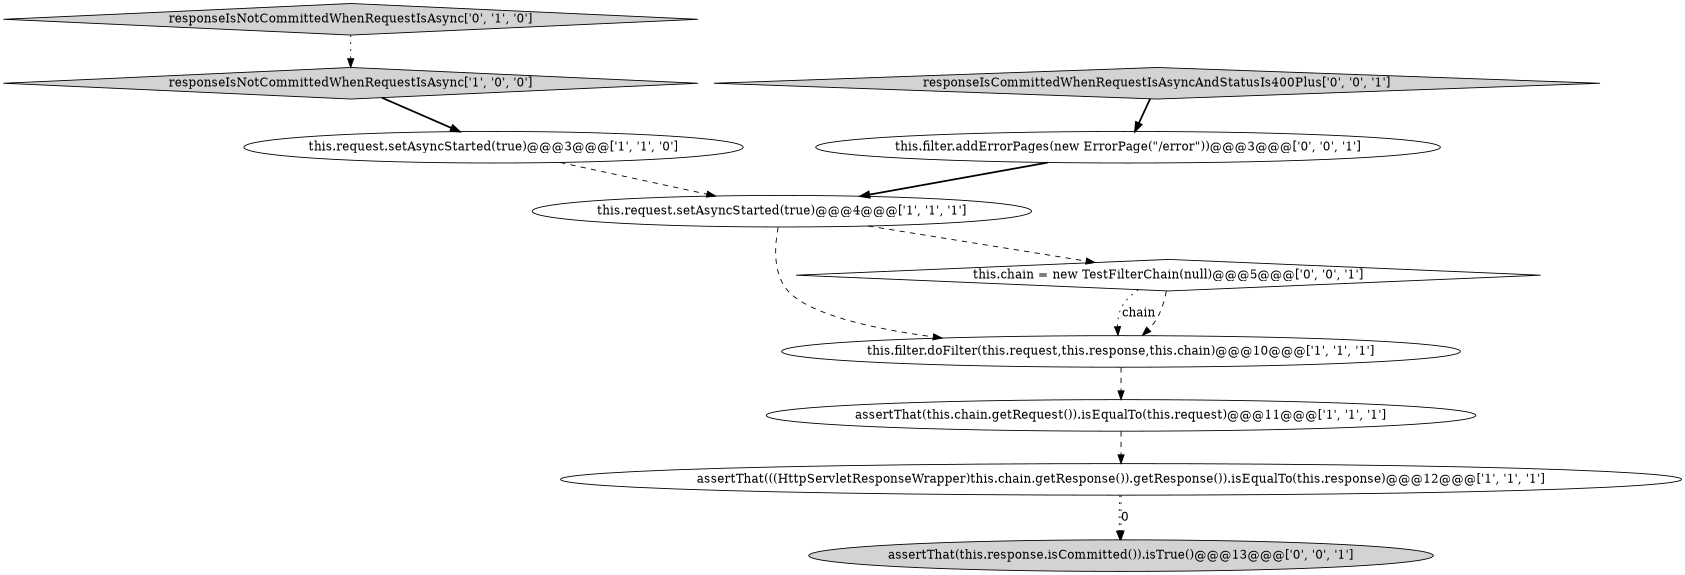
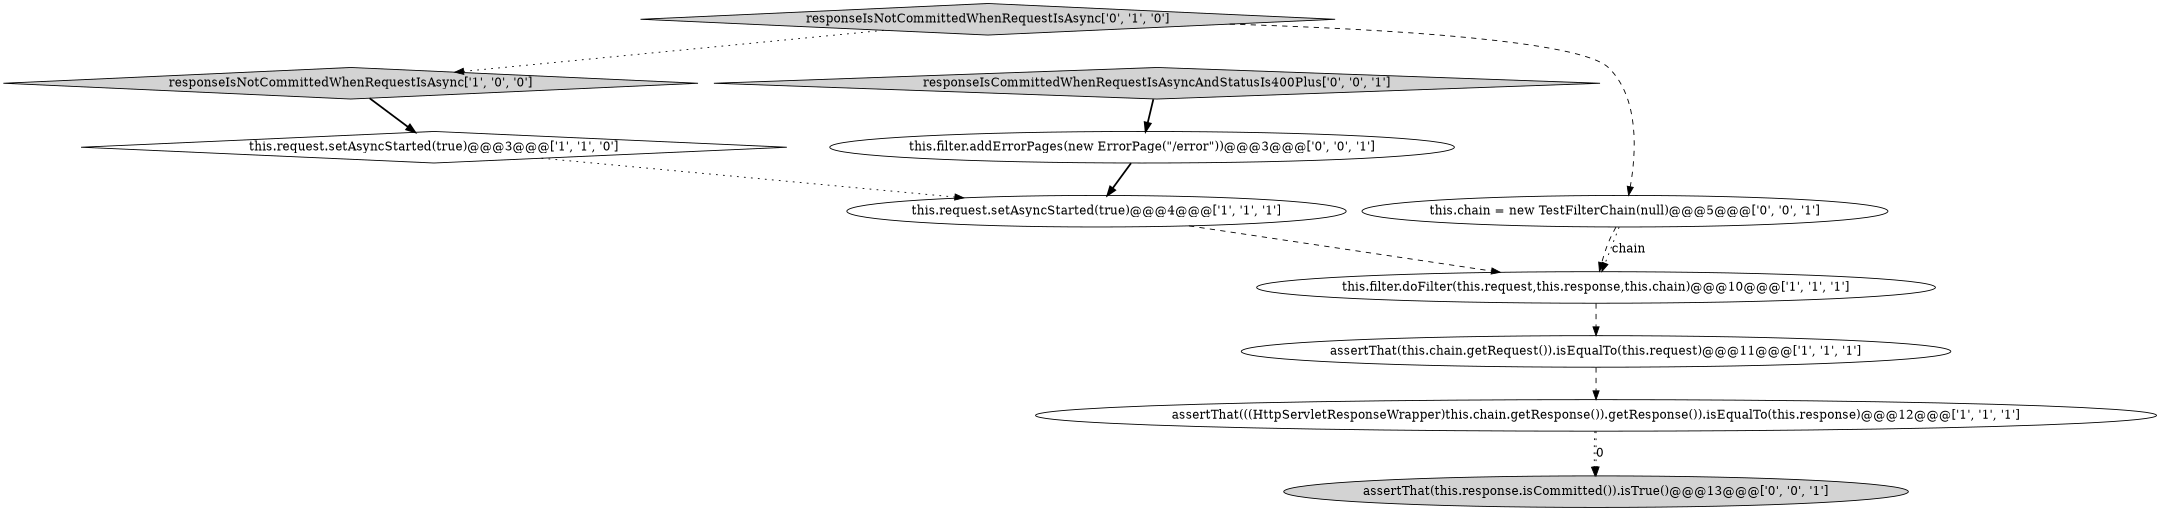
(494, 147) -> (434, 147)
(633, 178) -> (748, 178)
(977, 244) -> (1484, 39)
(1168, 275) -> (1625, 211)
